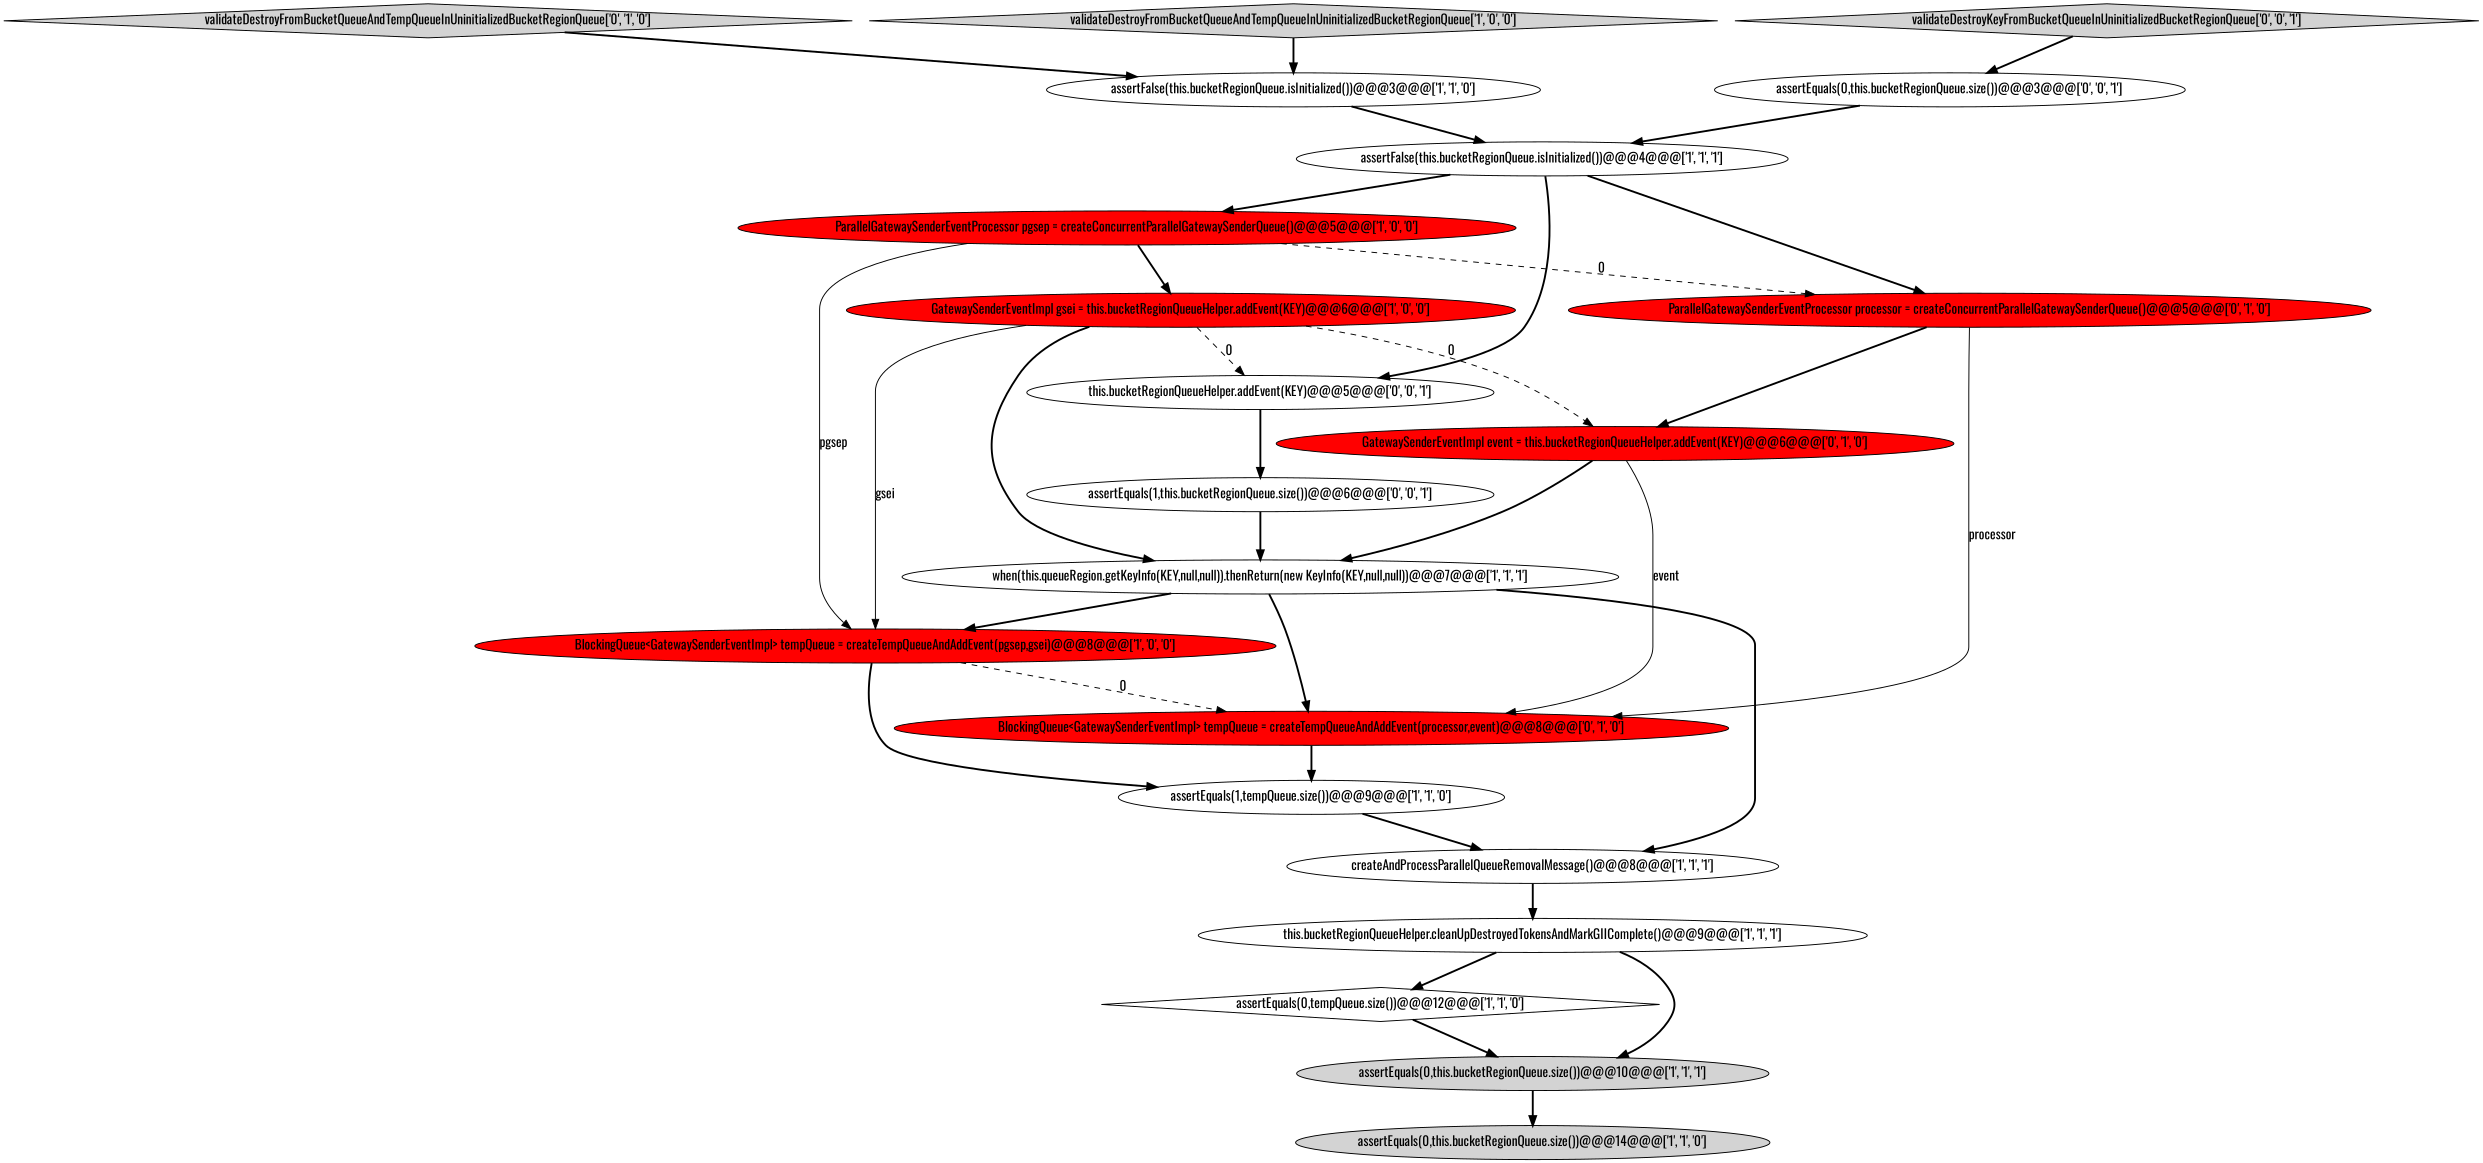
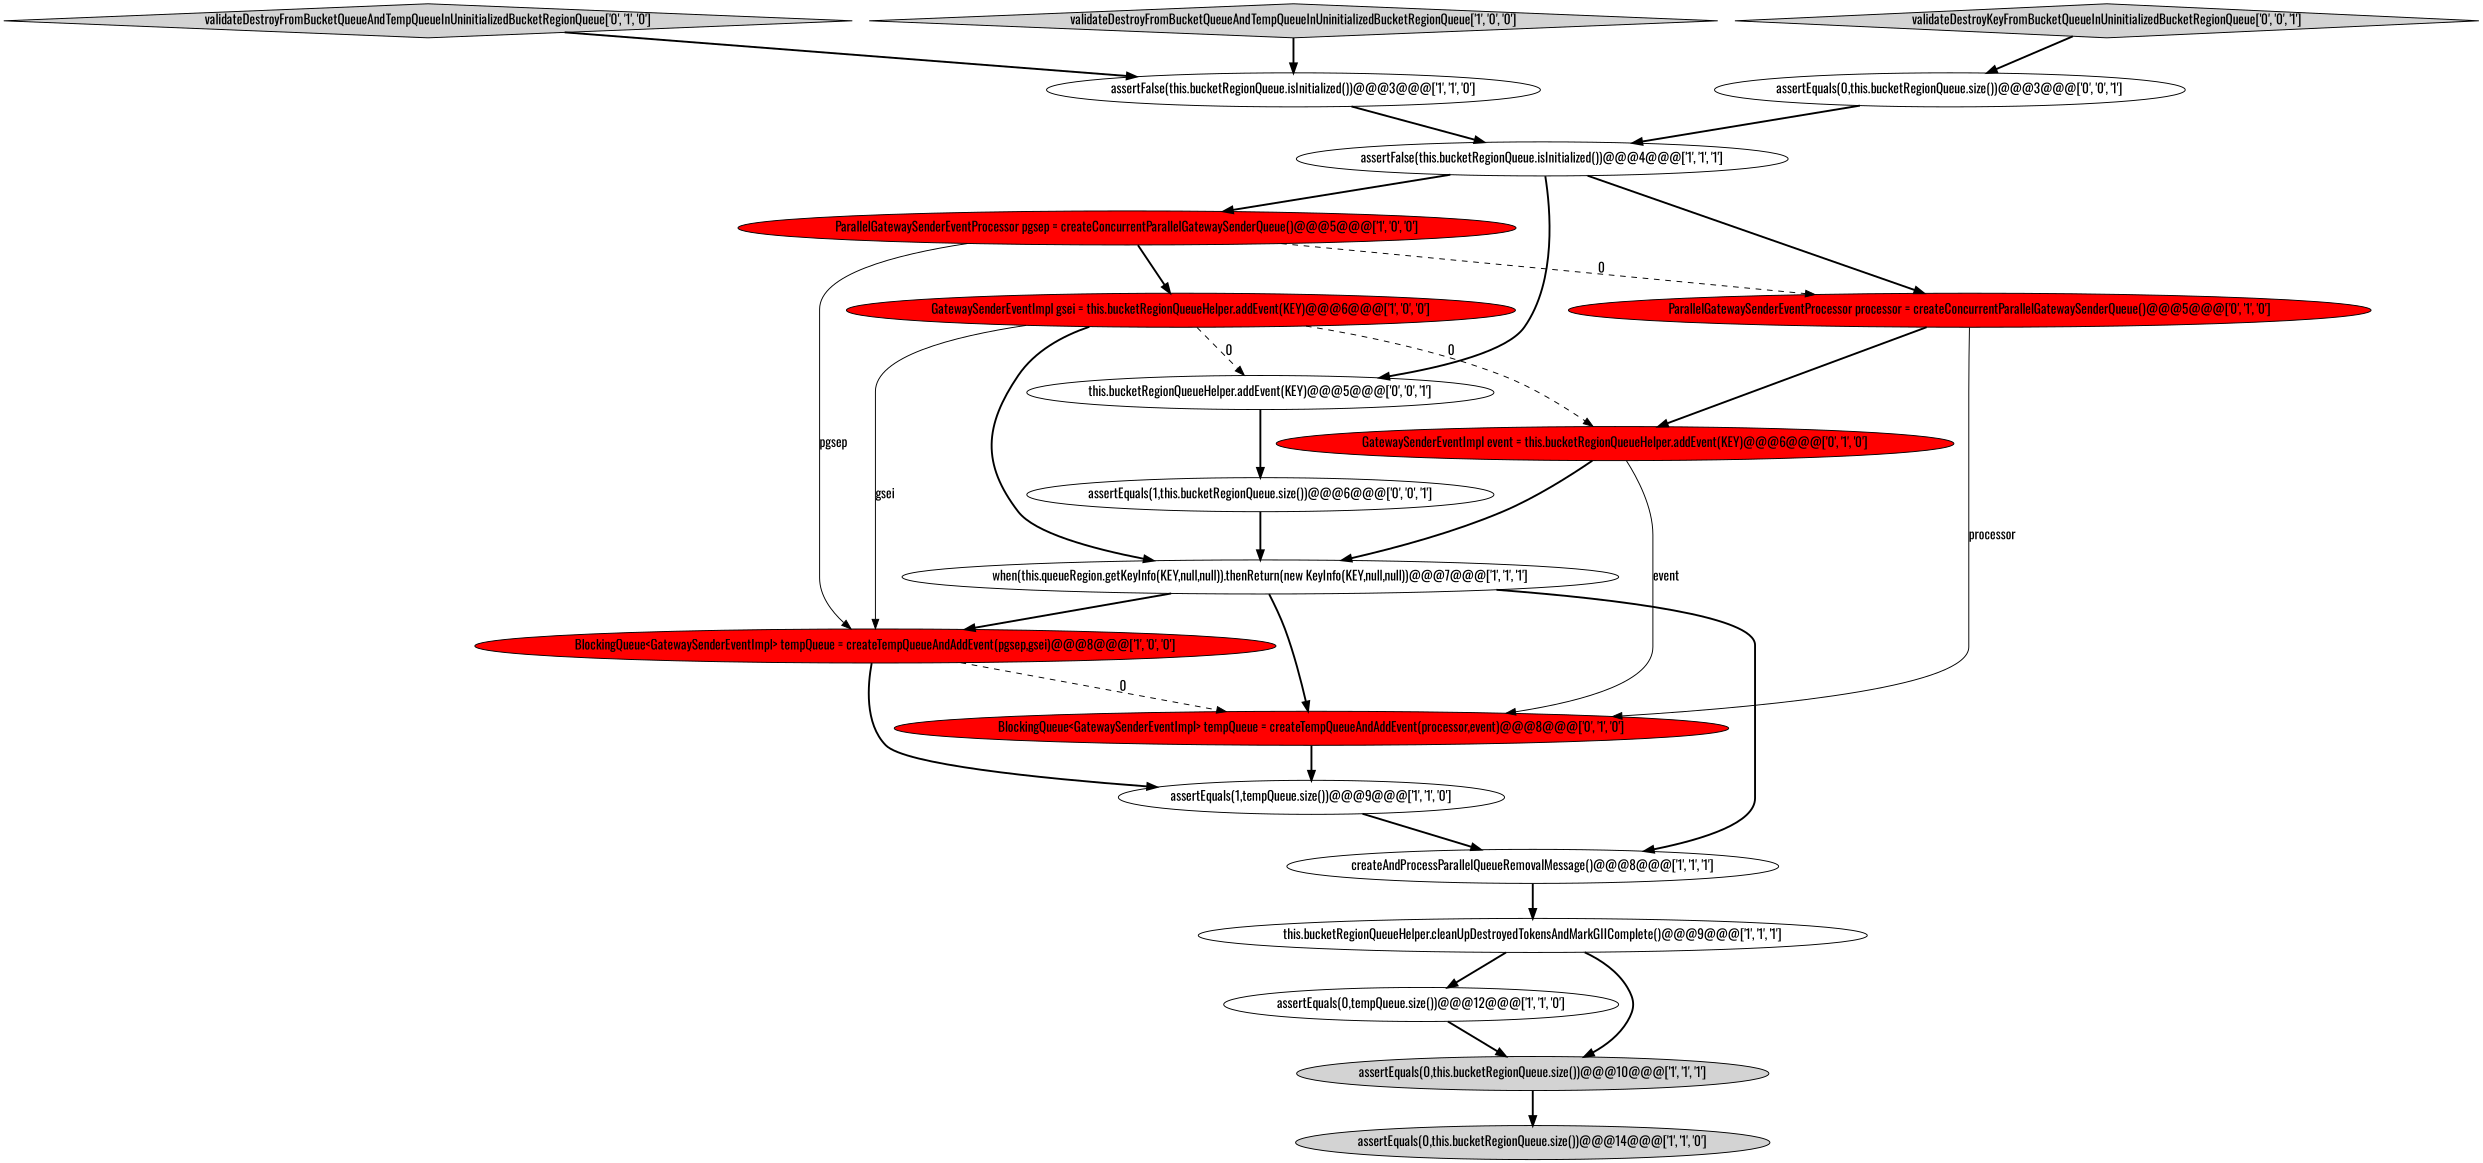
(1380, 1004) -> (1421, 1004)
